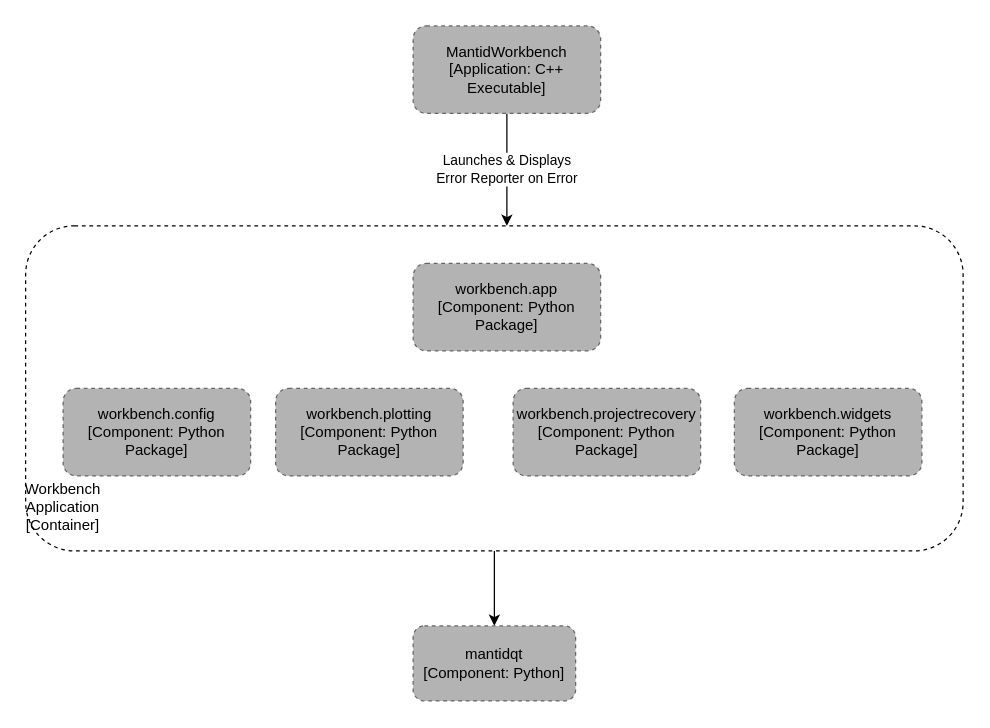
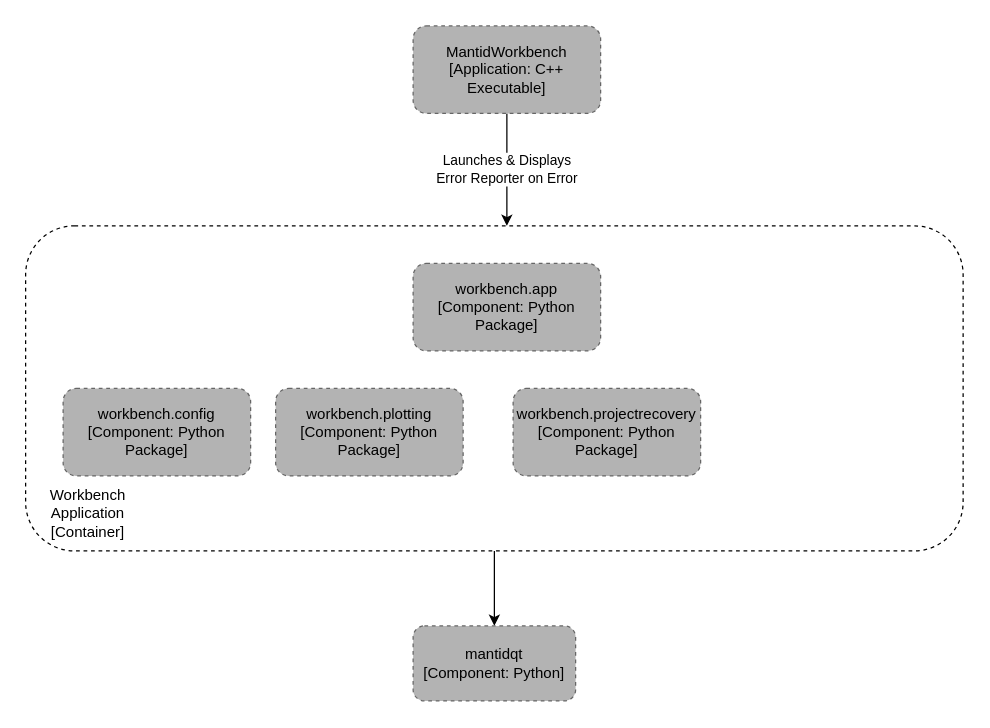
(828, 432) -> none
(63, 507) -> (88, 513)
